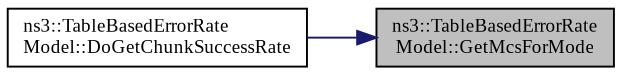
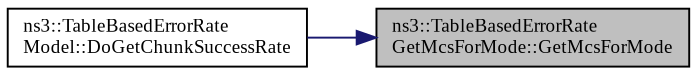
(495, 38) -> (533, 38)
